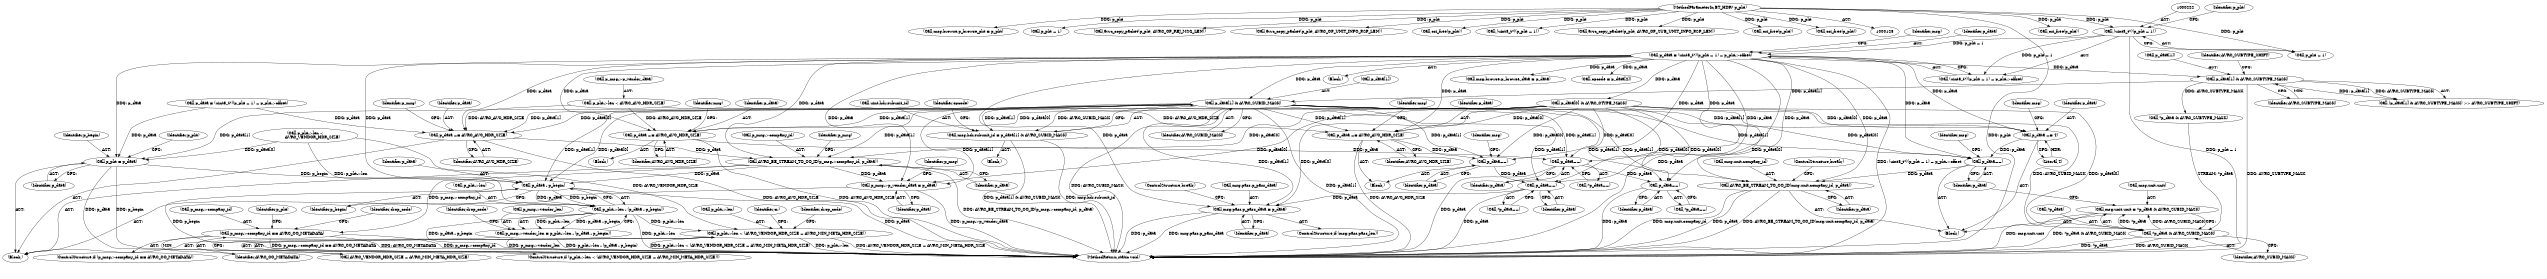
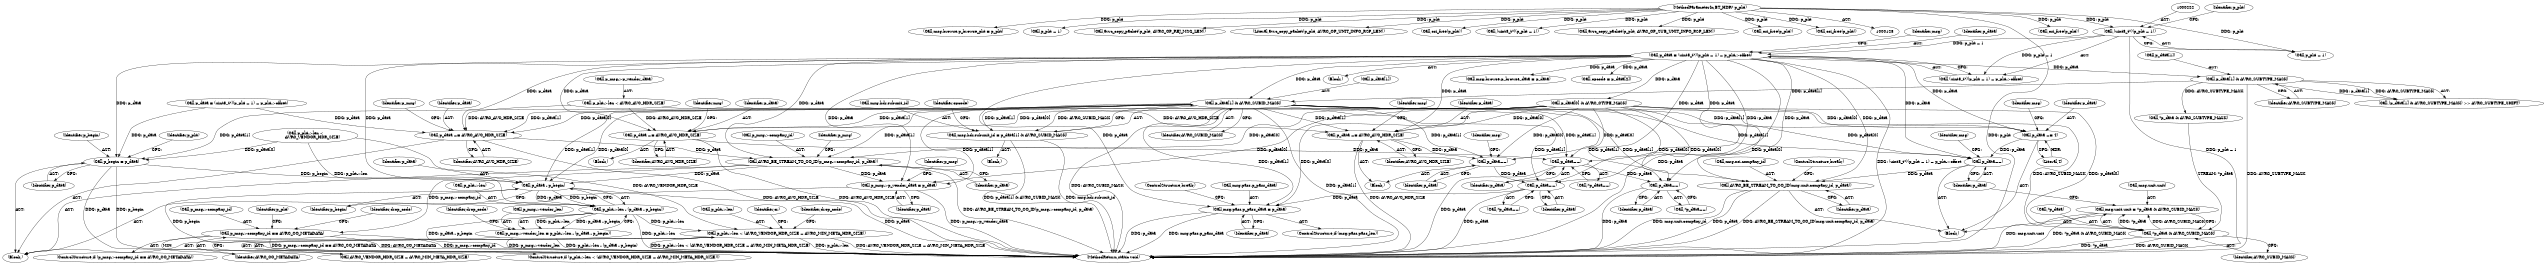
(1319, 32) -> (1319, 32)
(2235, 56) -> none
(2299, 91) -> (2299, 91)
(885, 103) -> (885, 103)
(116, 162) -> (116, 162)
(1741, 162) -> (1741, 162)
